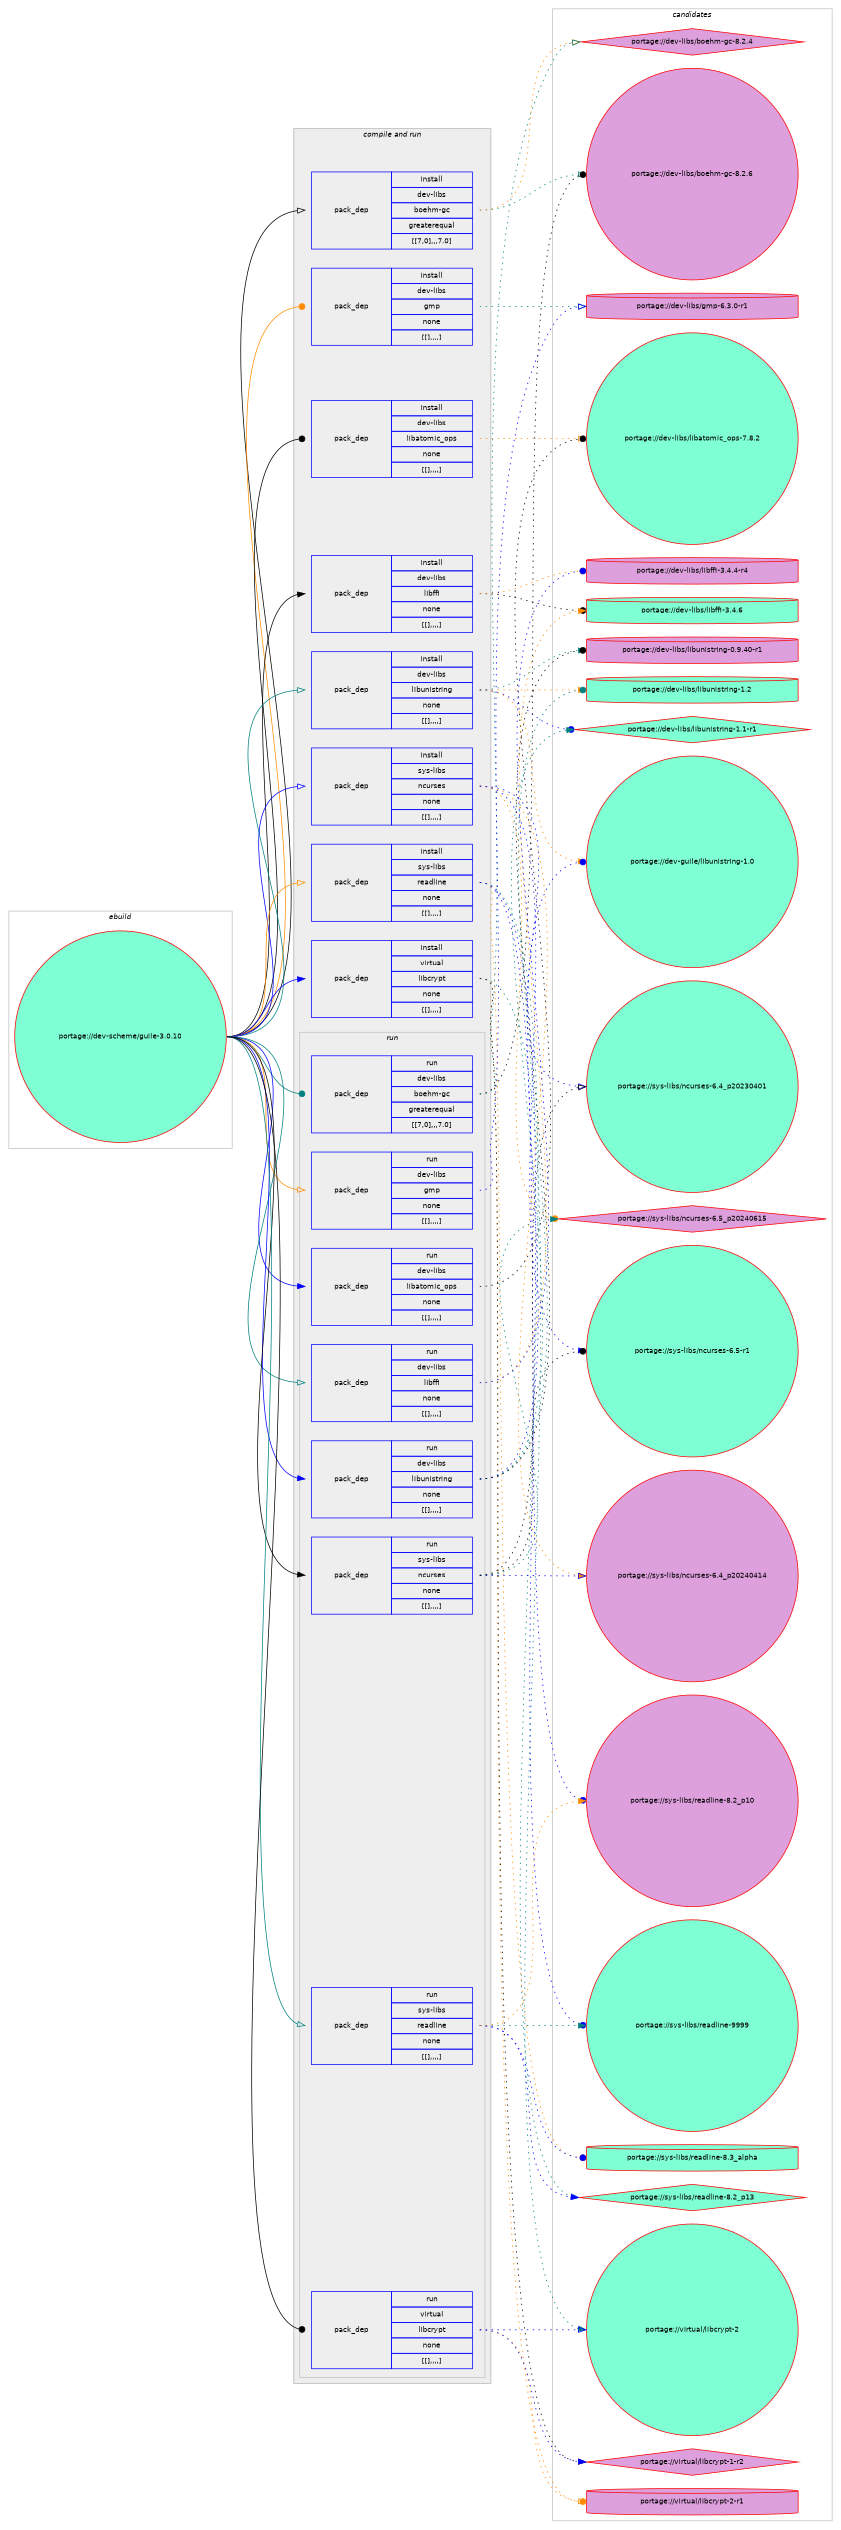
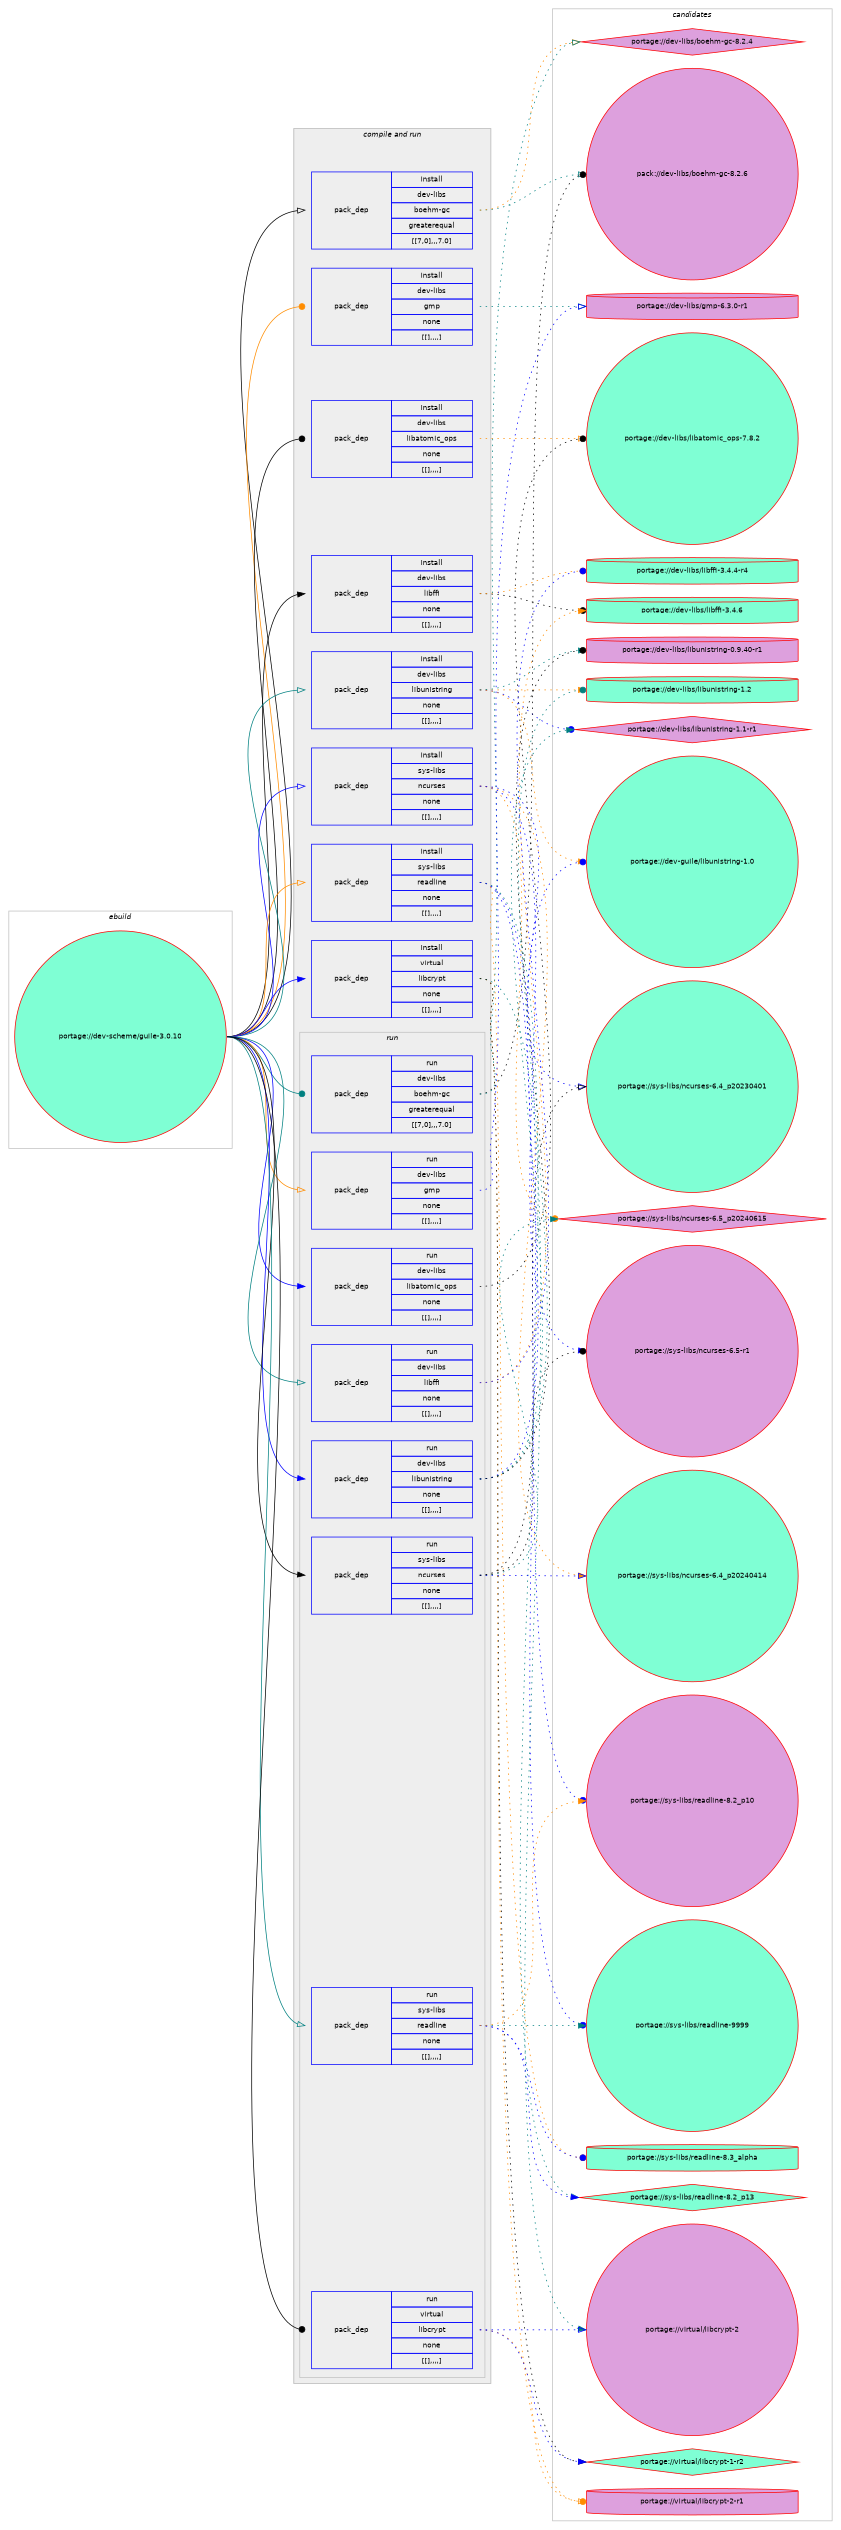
(692, 174) -> (692, 174)
(692, 571) -> (692, 571)
(692, 730) -> (692, 730)
(692, 1351) -> (692, 1351)
(692, 1576) -> (692, 1576)
(692, 2330) -> (692, 2330)
(692, 2462) -> (692, 2462)
